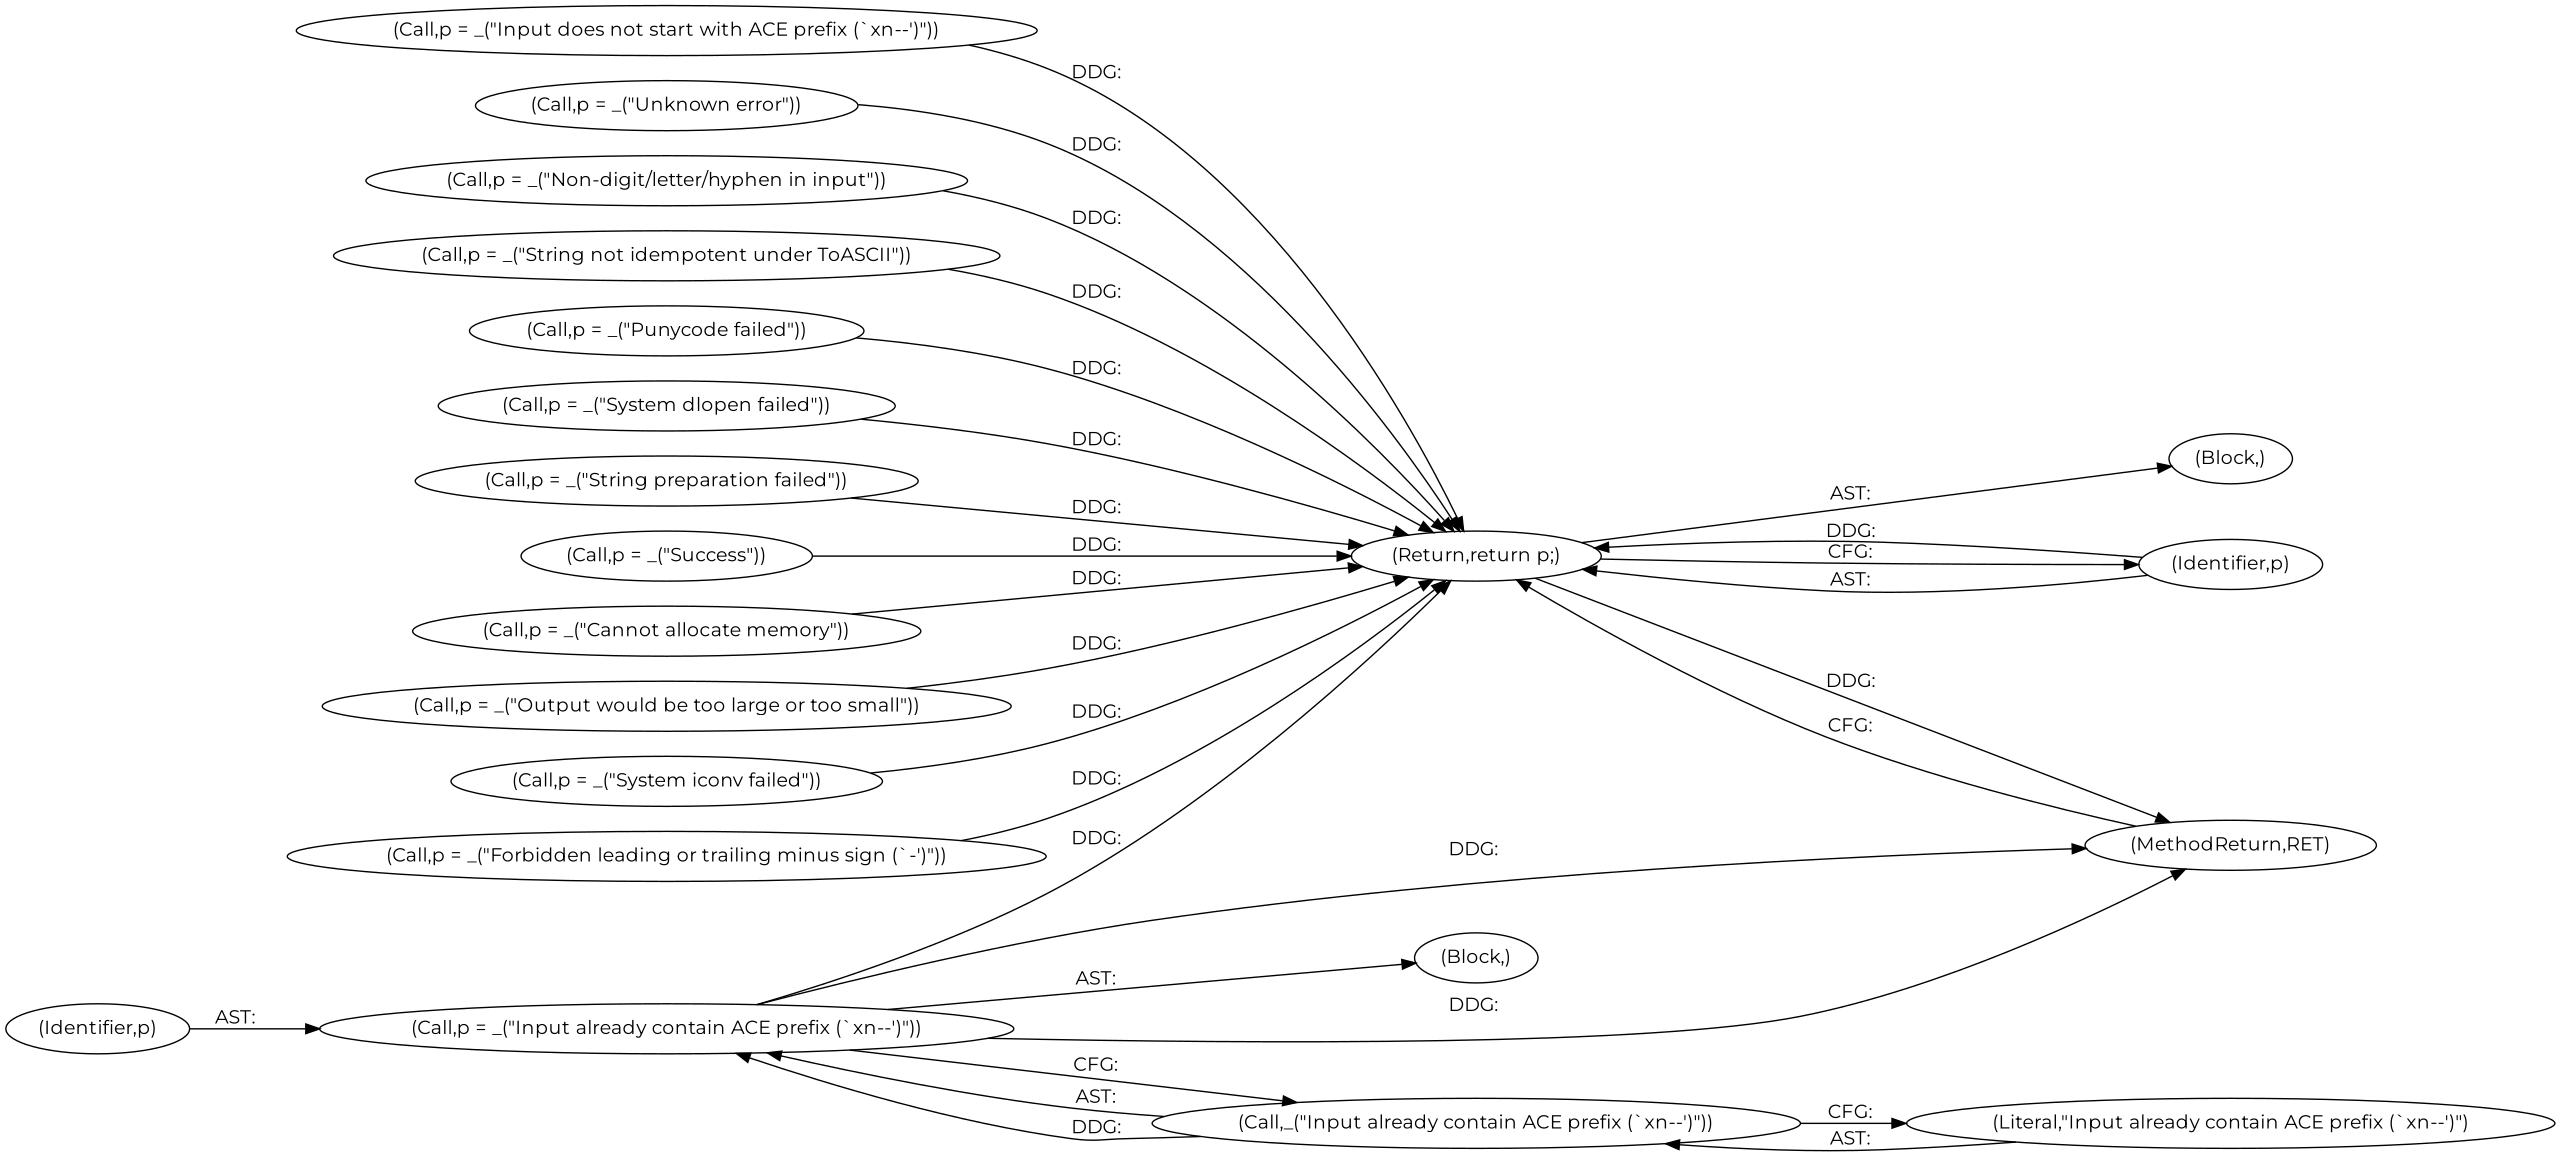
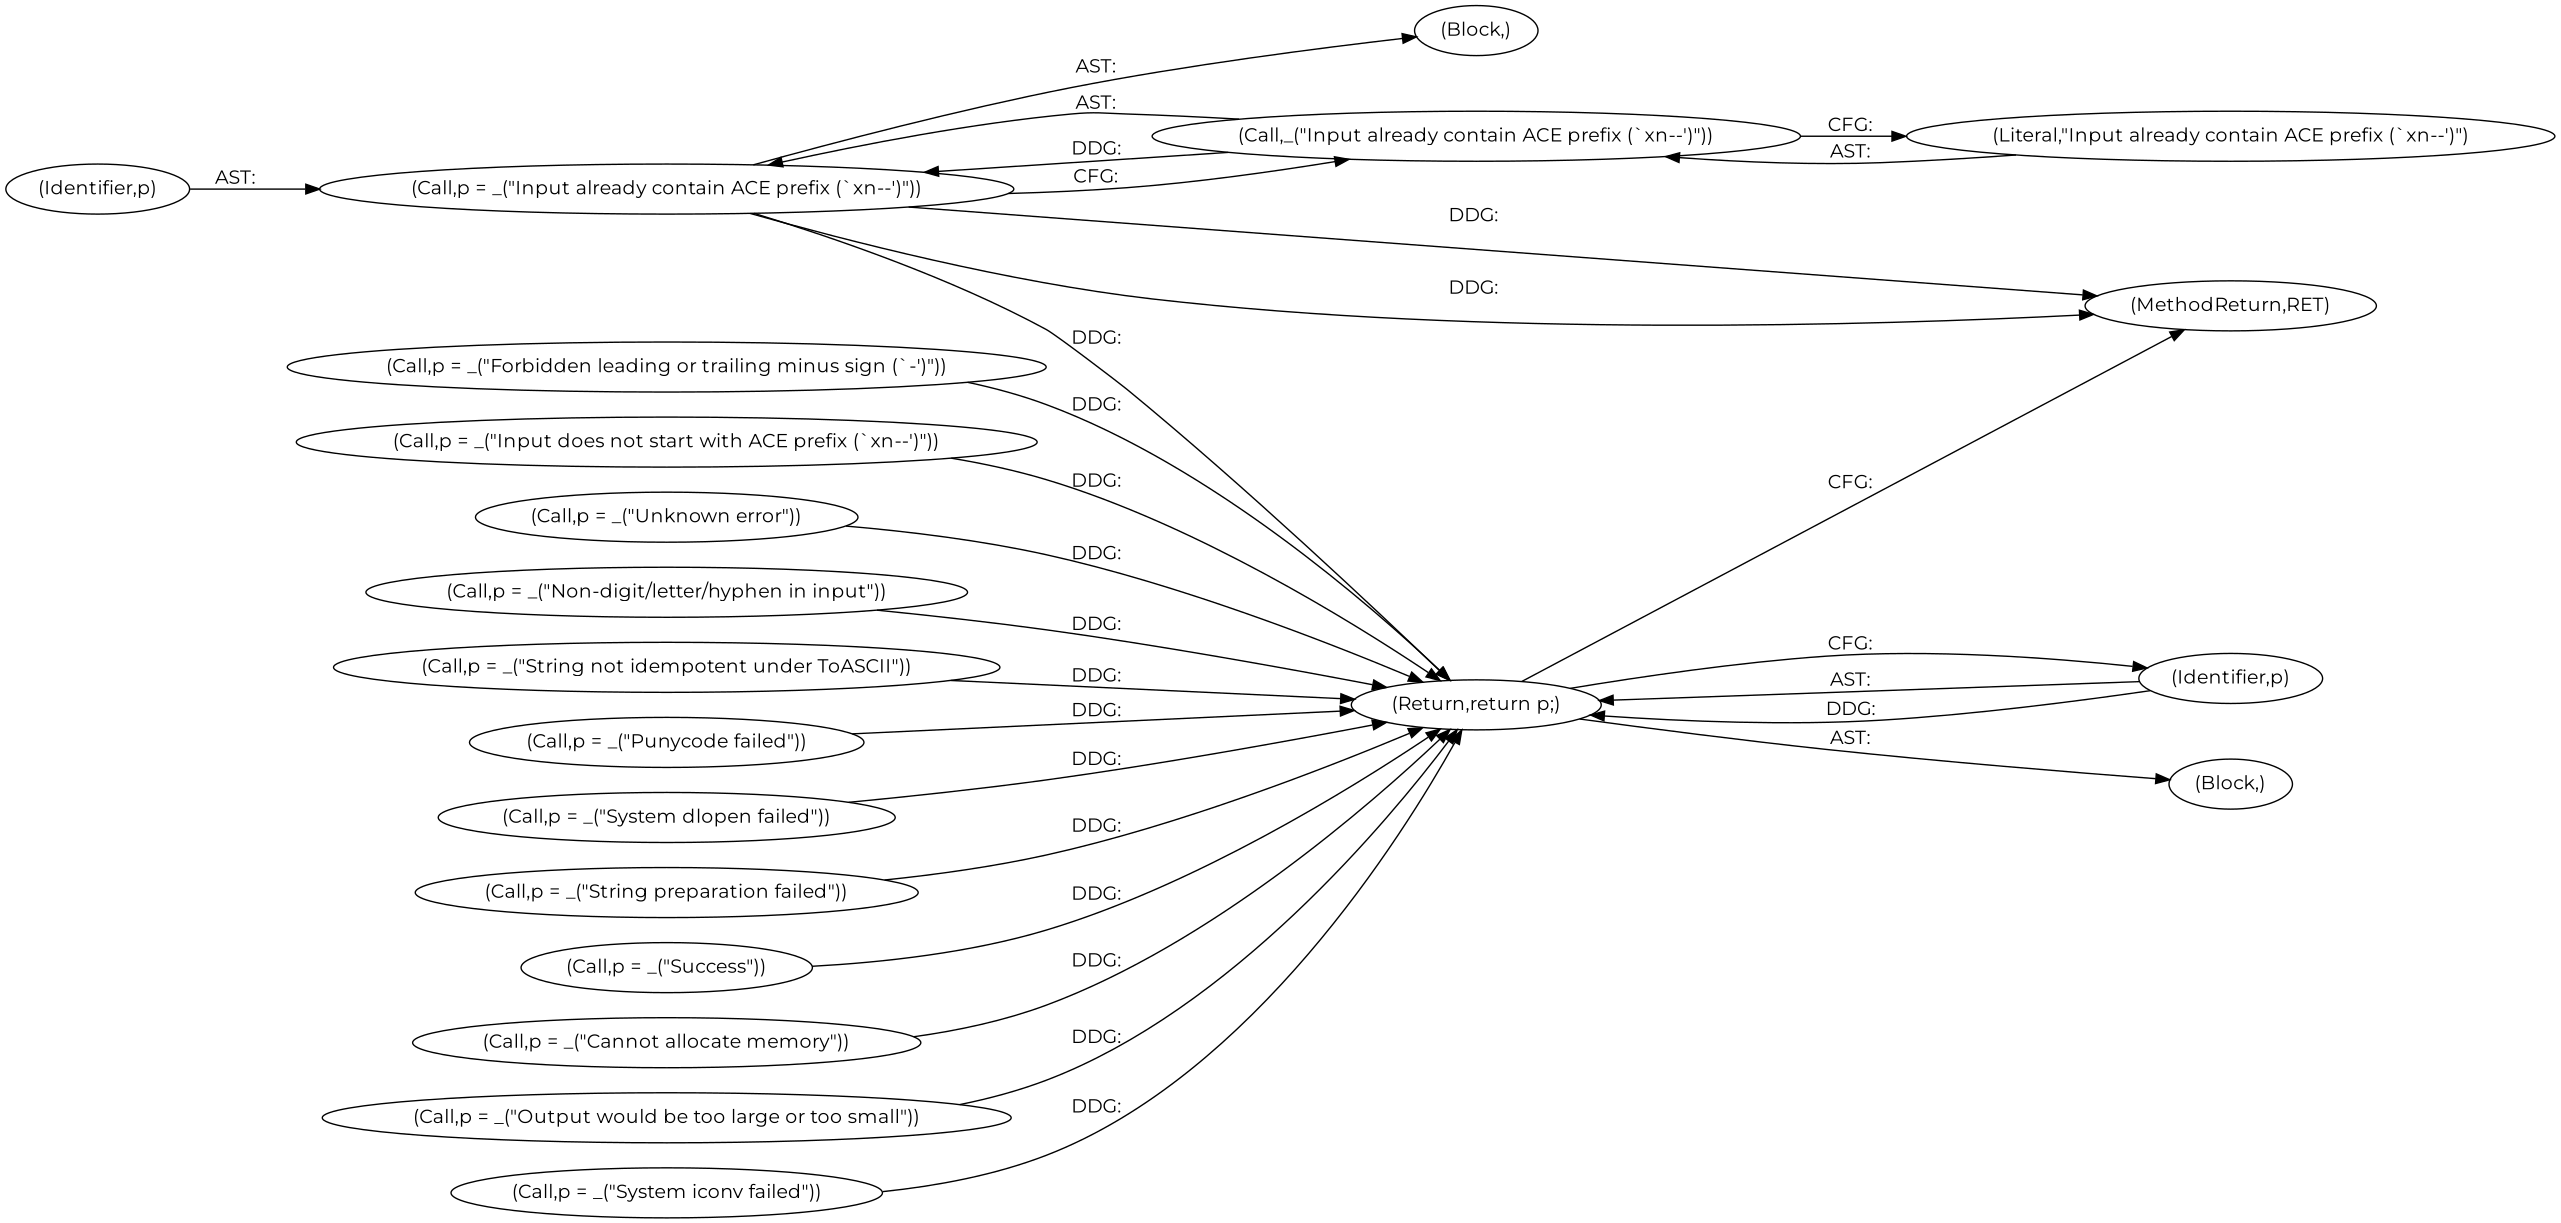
(1854, 682) -> (1854, 483)
(1821, 735) -> none
